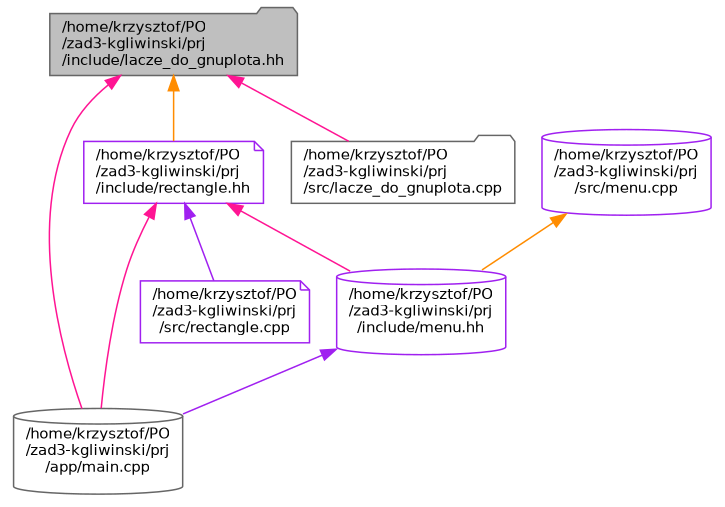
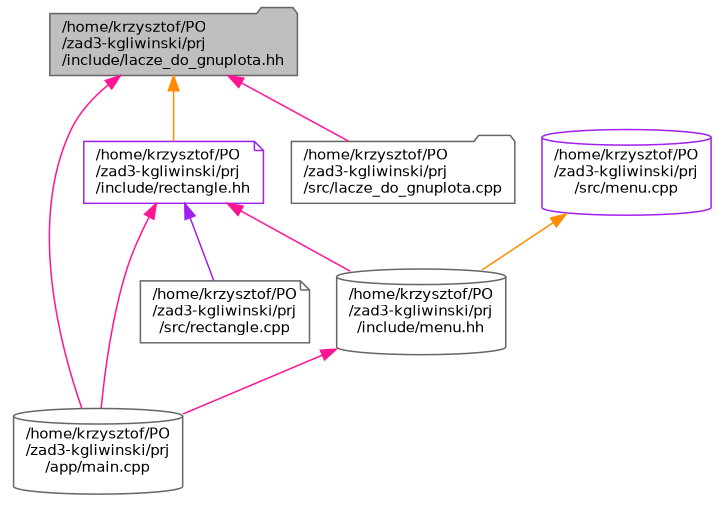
(225, 312) -> (225, 312)
(421, 312) -> (421, 312)
(253, 385) -> (253, 385)
